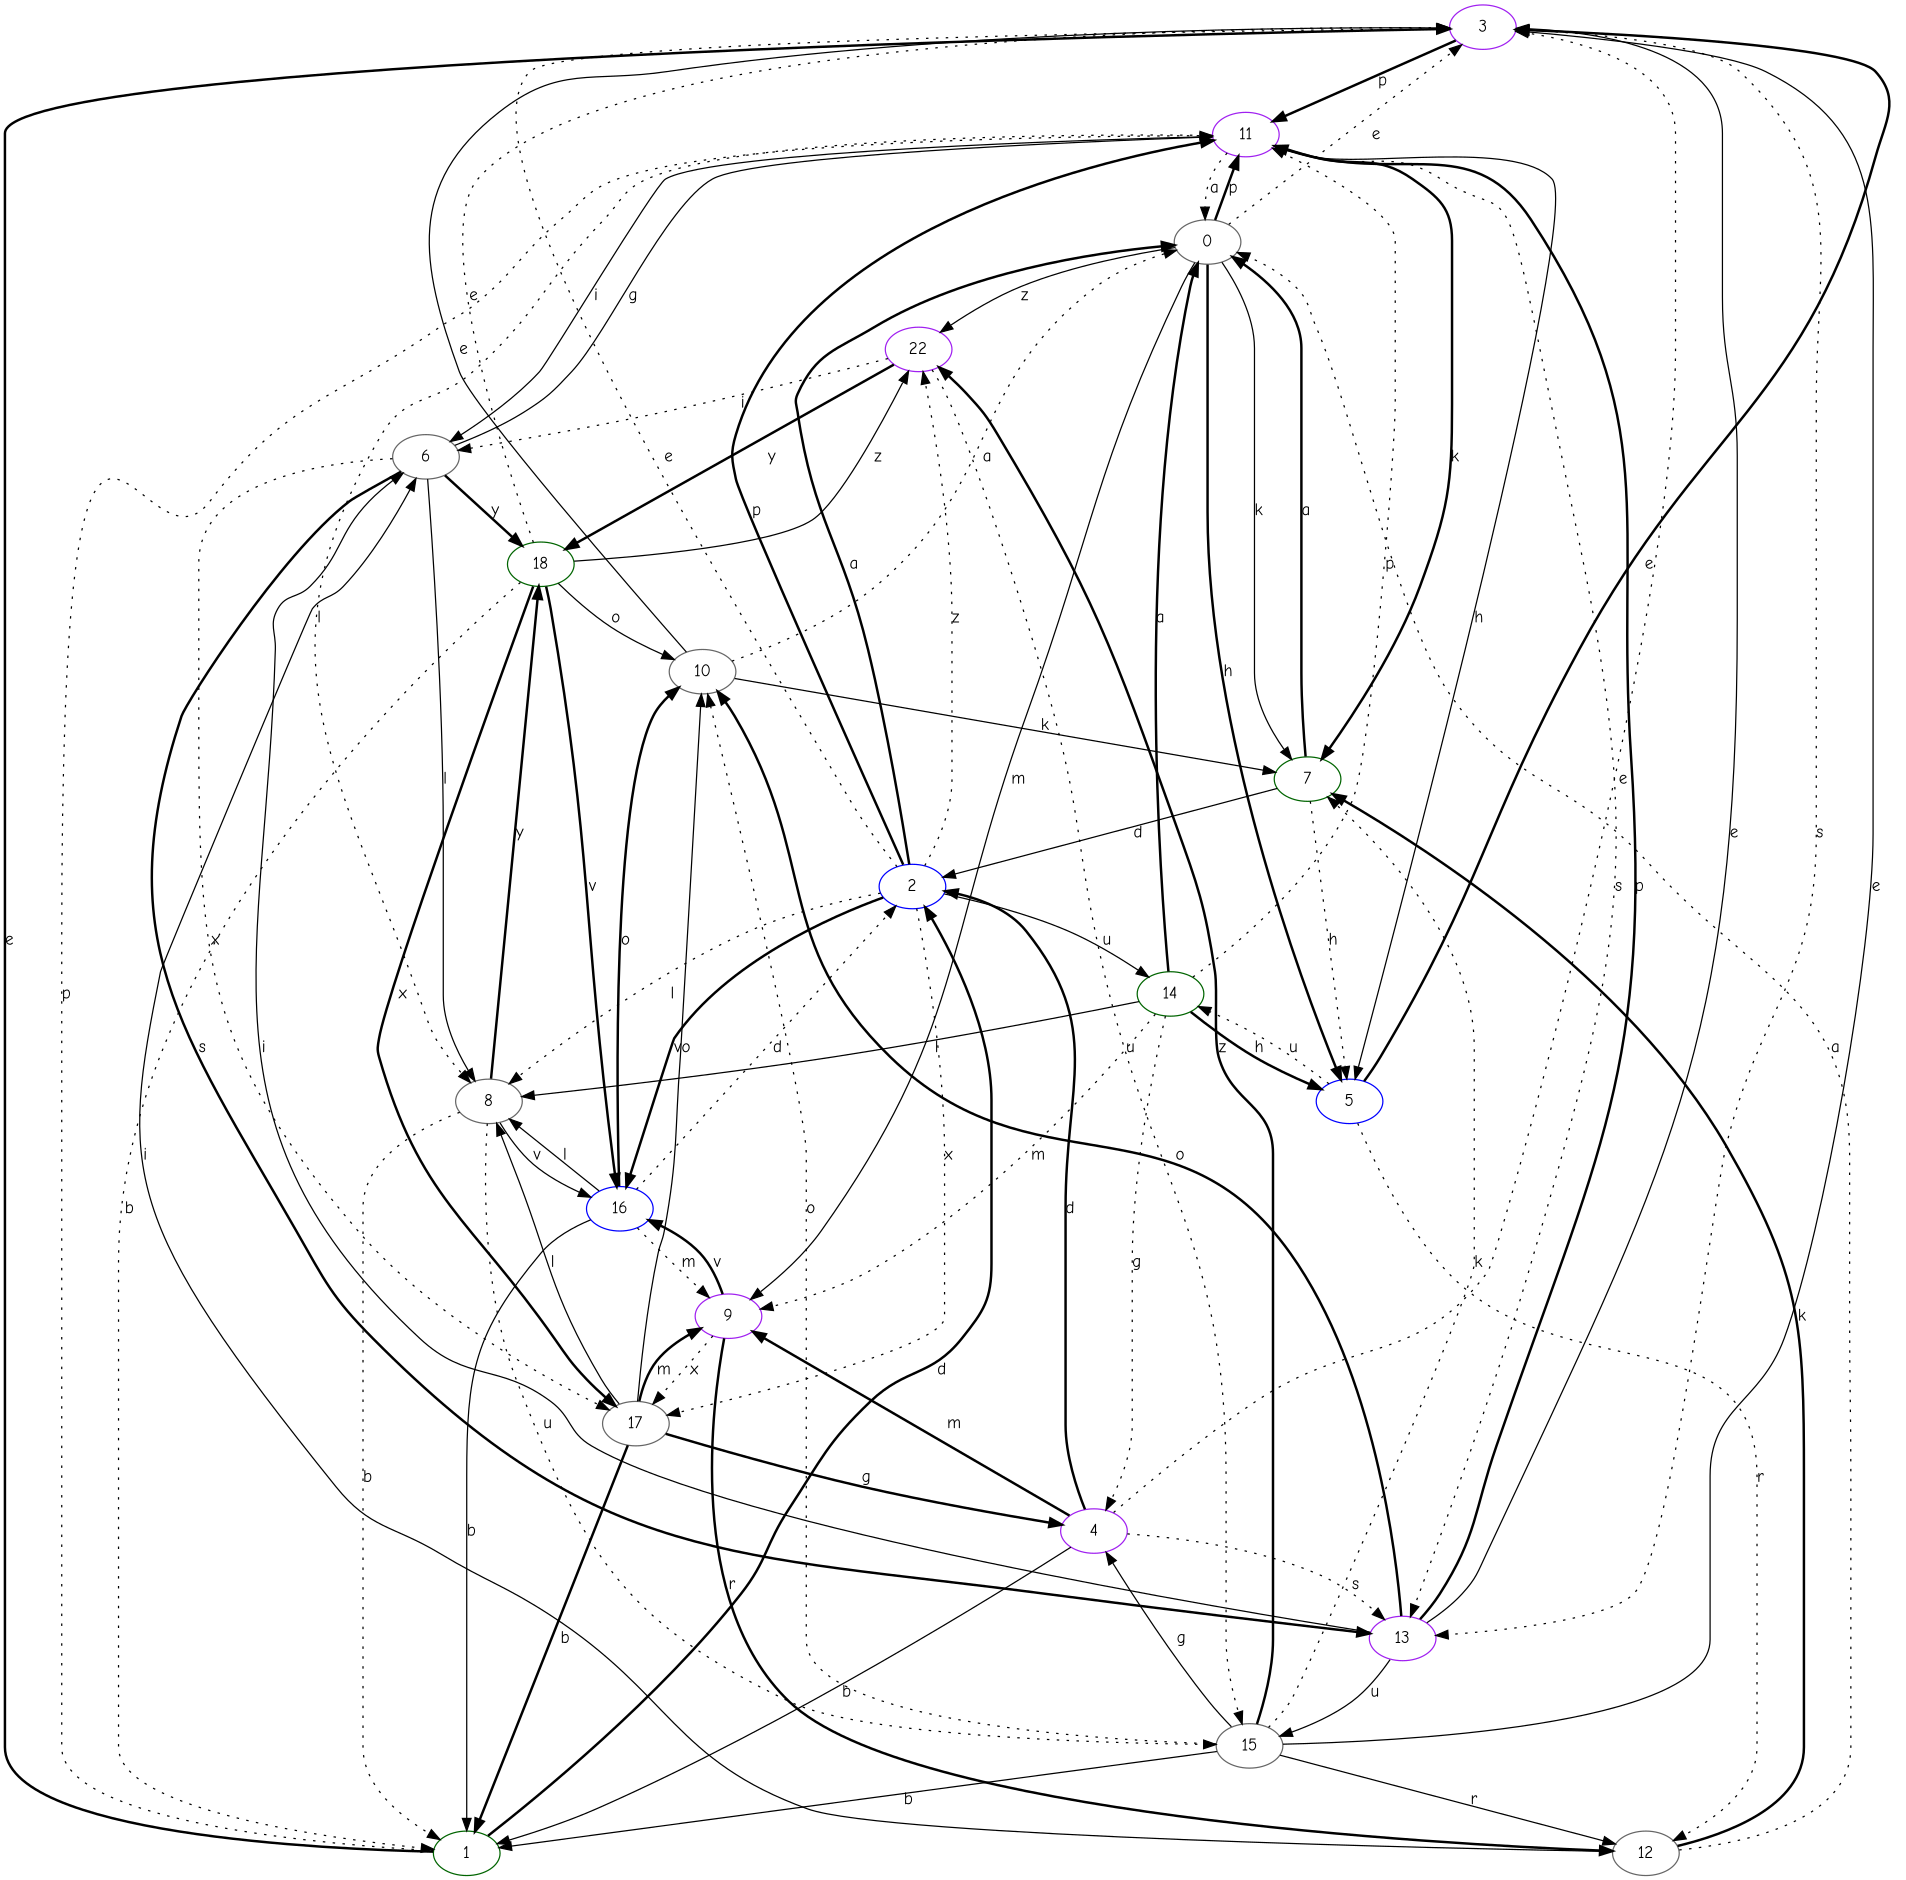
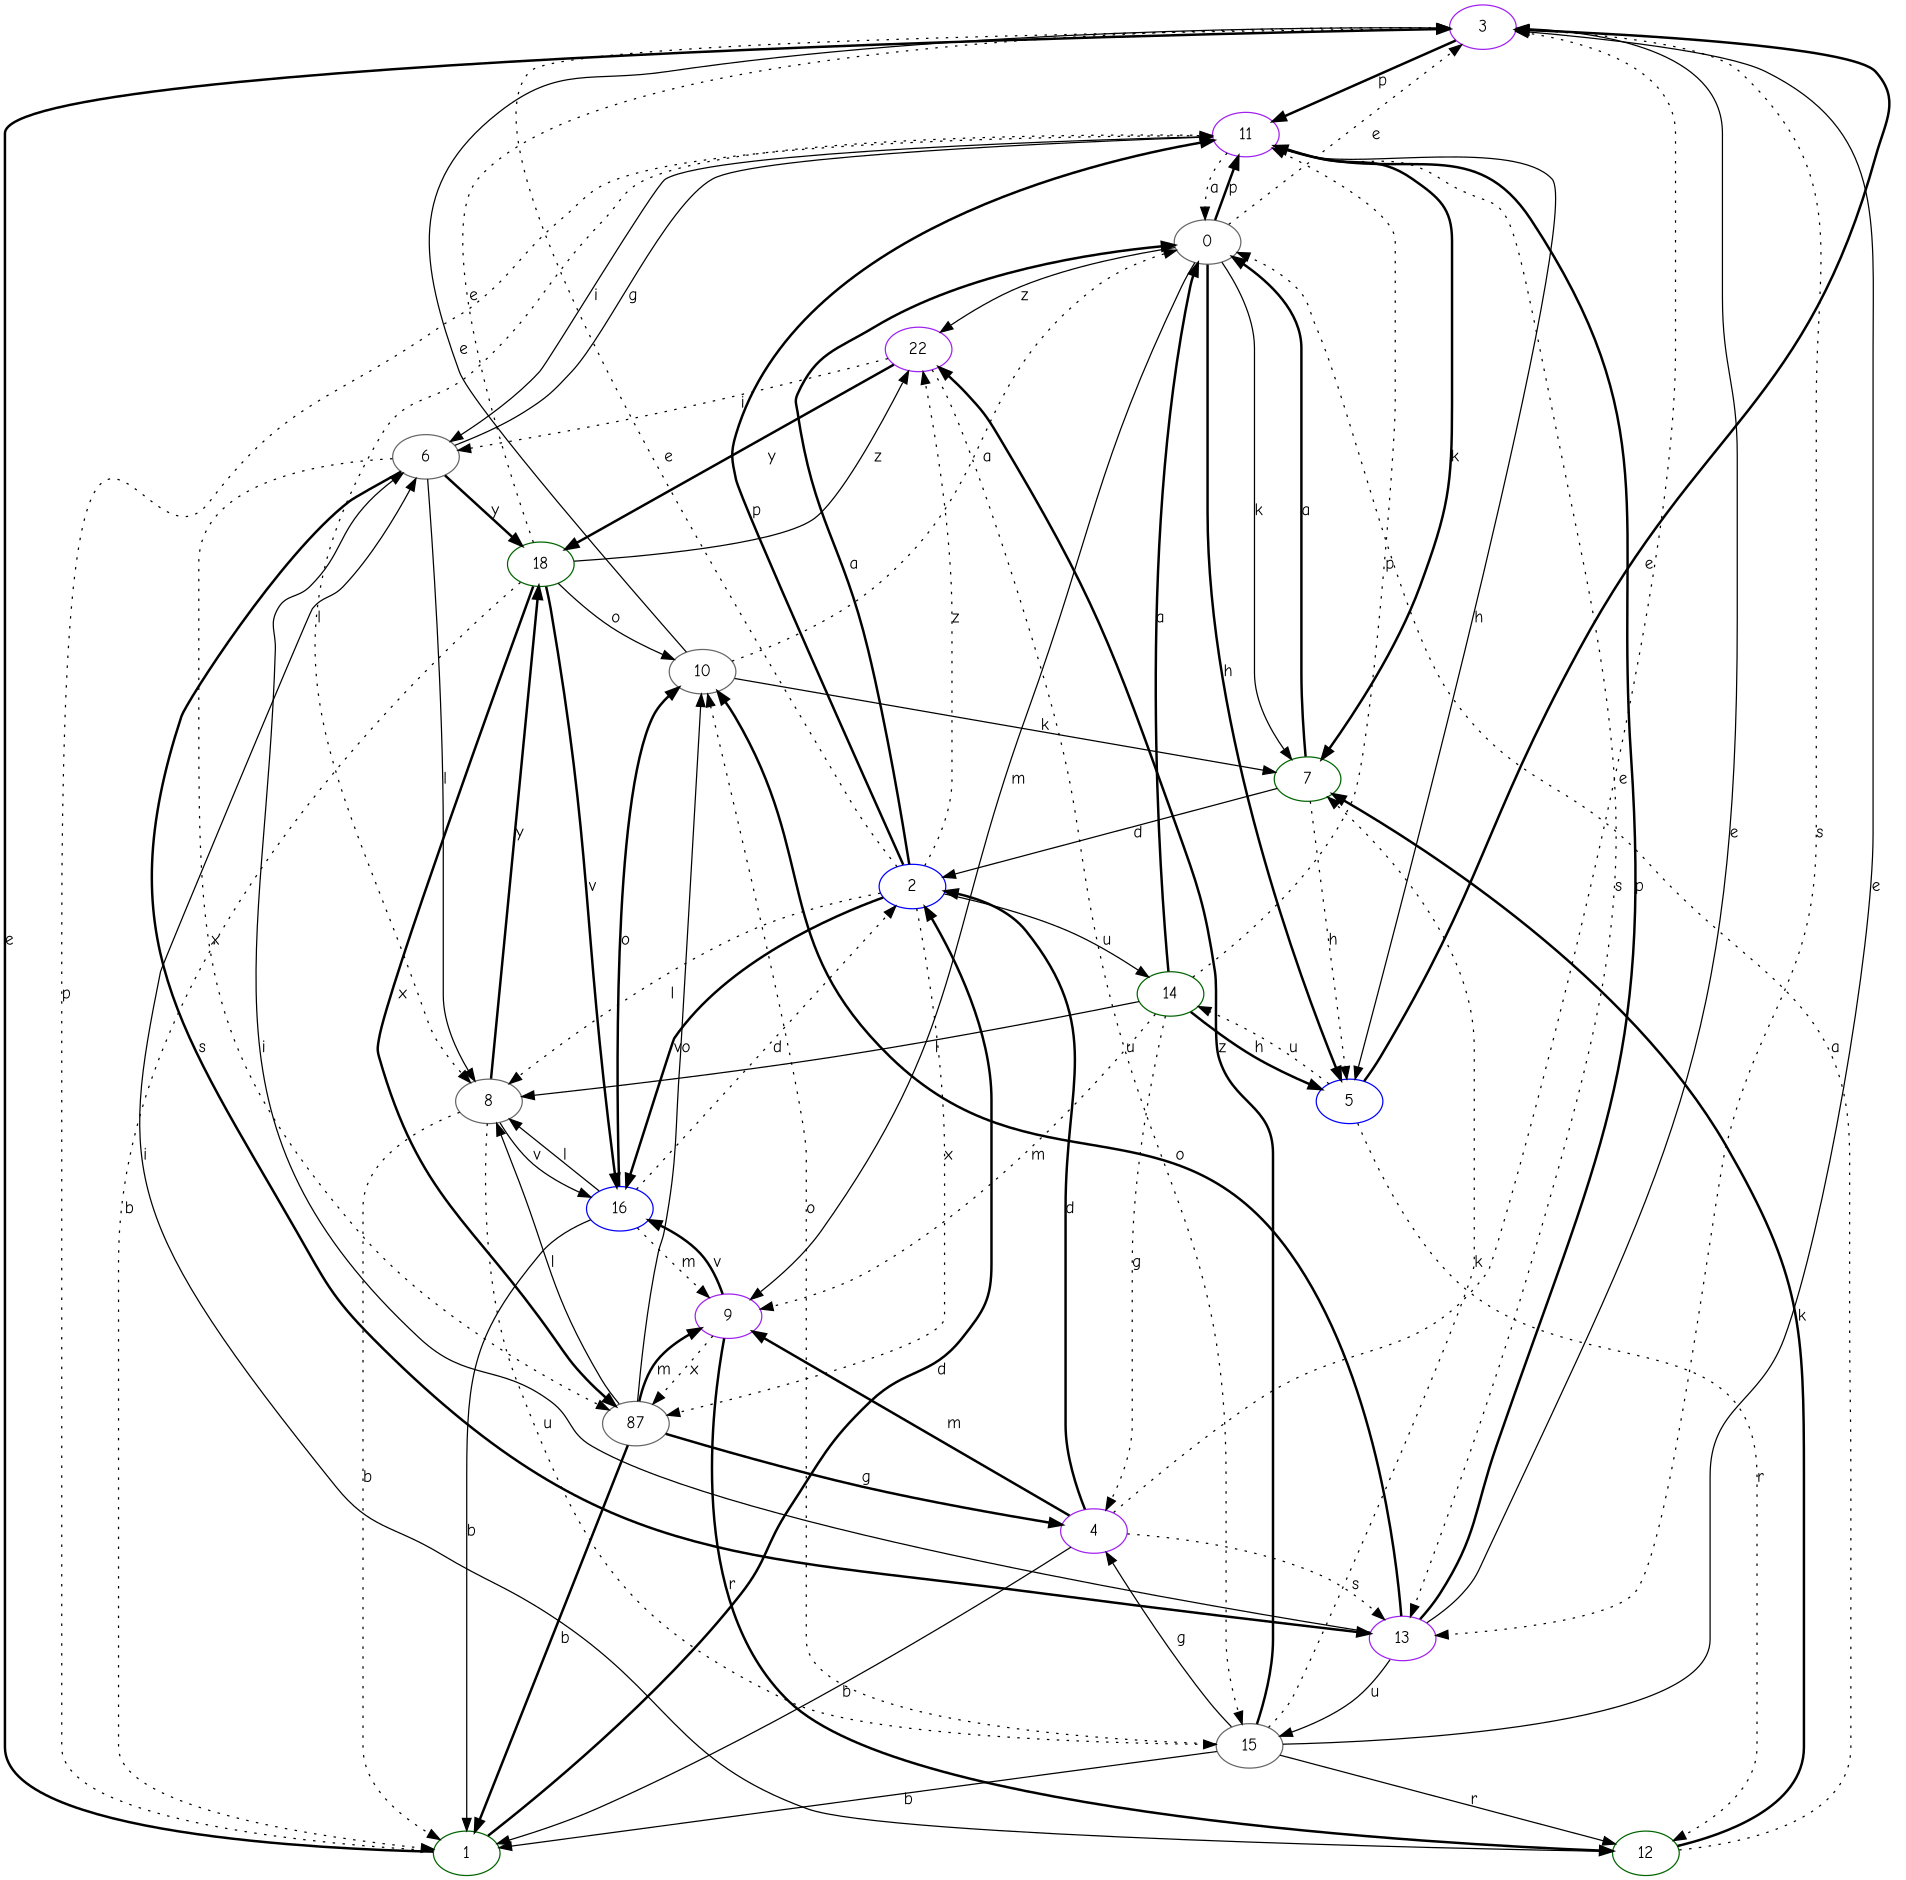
(636, 1424) -> (636, 1424)
(1646, 1853) -> (1646, 1853)
